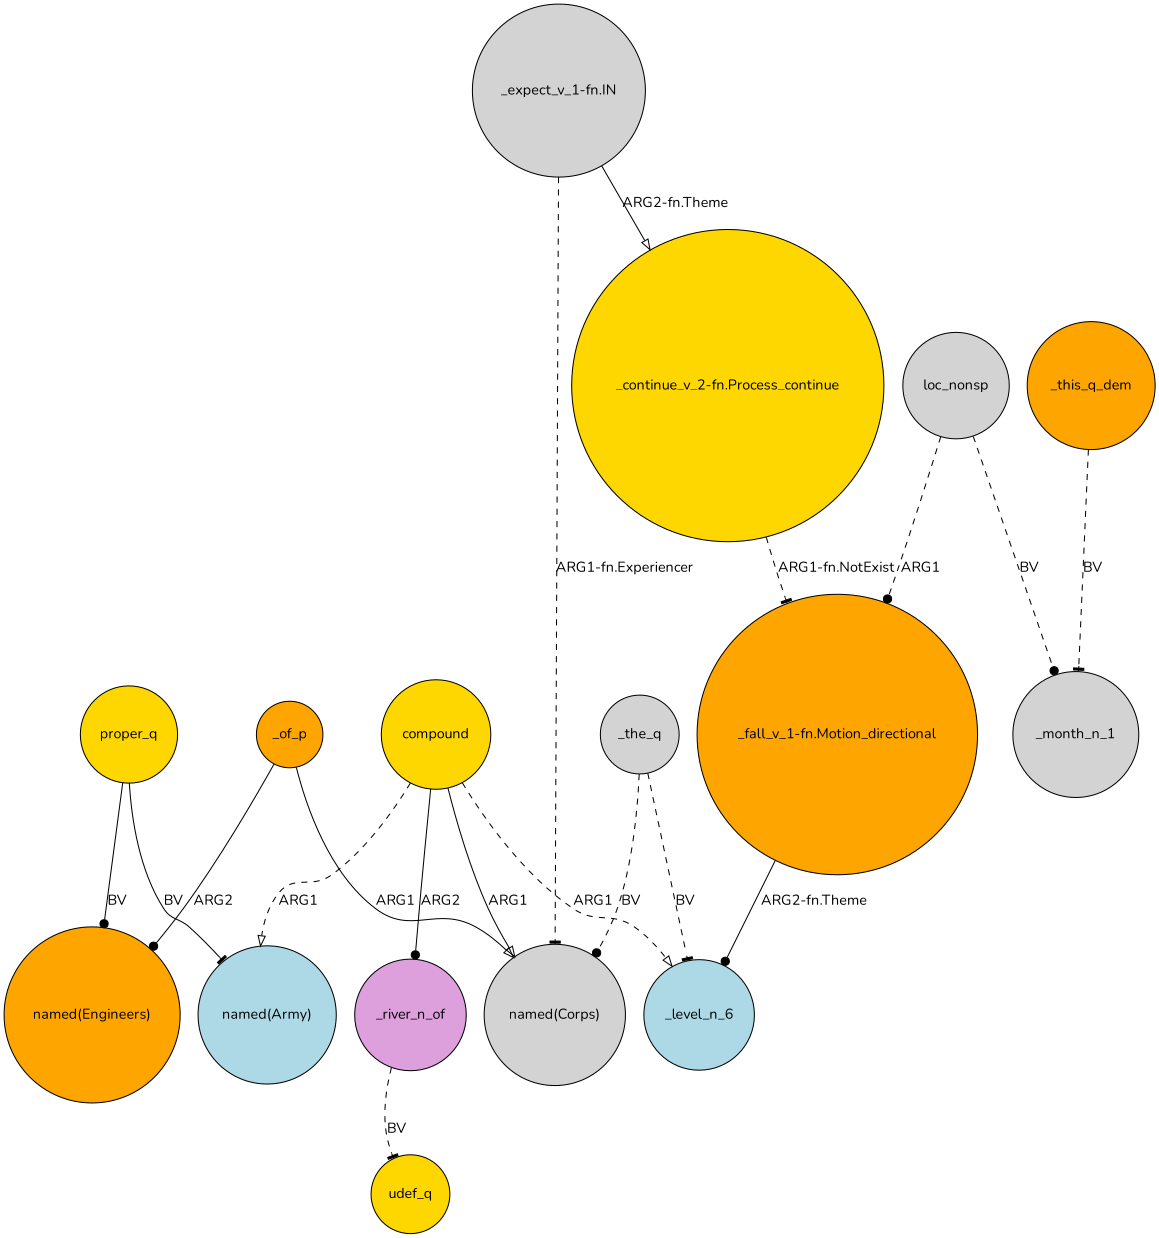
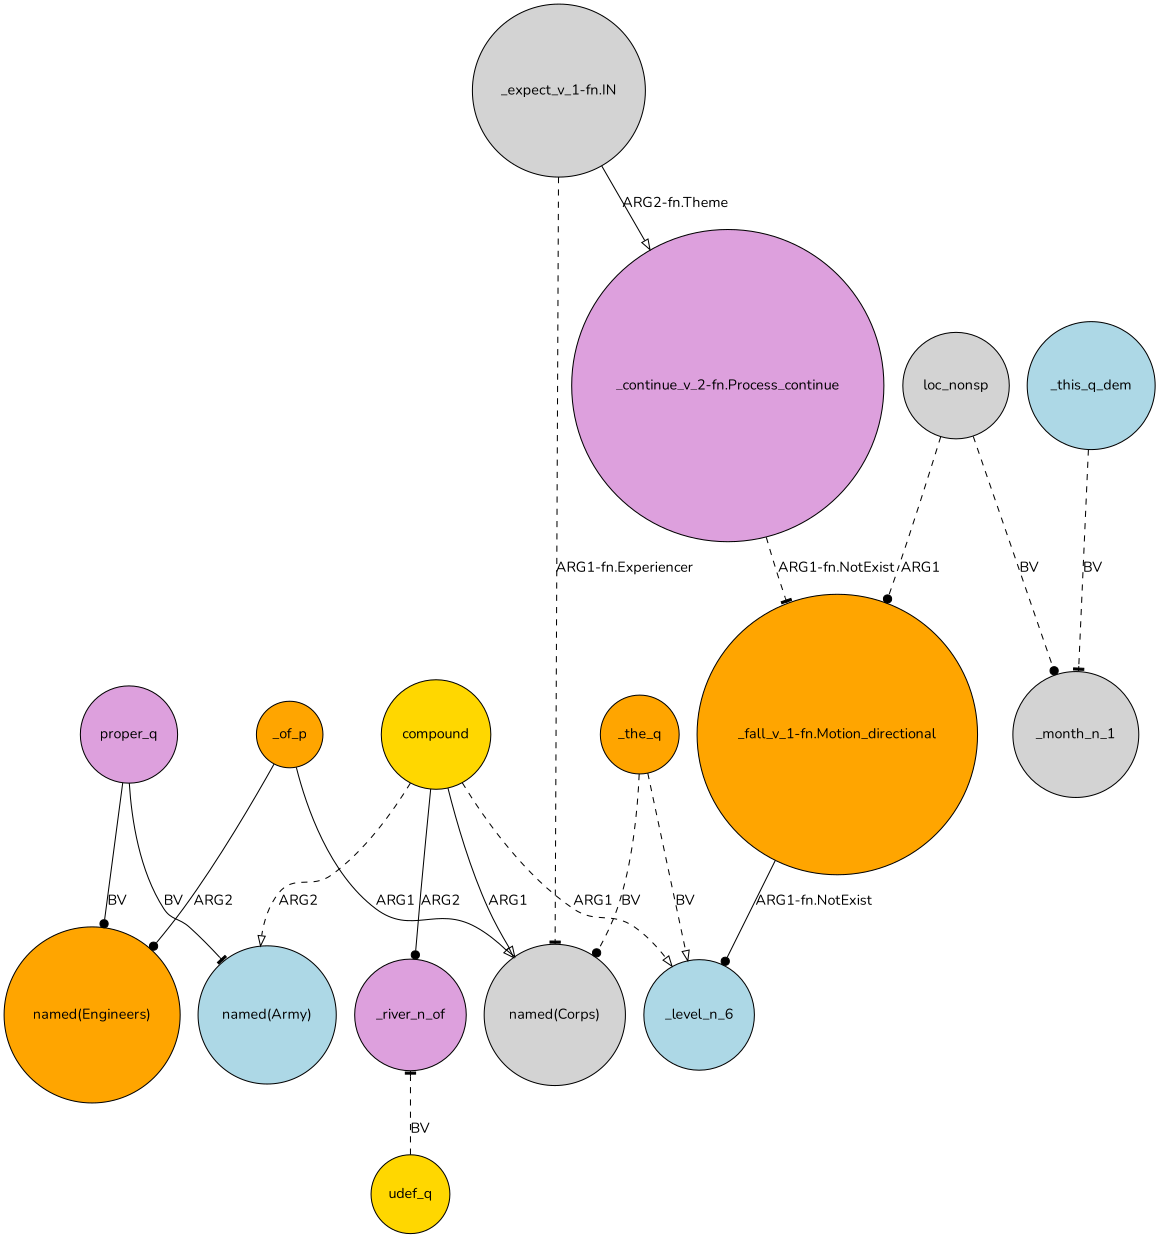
(728, 386) -> (728, 386)
(1091, 386) -> (1091, 386)
(129, 735) -> (129, 735)
(640, 735) -> (640, 735)
(667, 862) -> (667, 862)
(298, 901) -> (298, 901)
(814, 901) -> (814, 901)
(385, 1111) -> (410, 1115)
